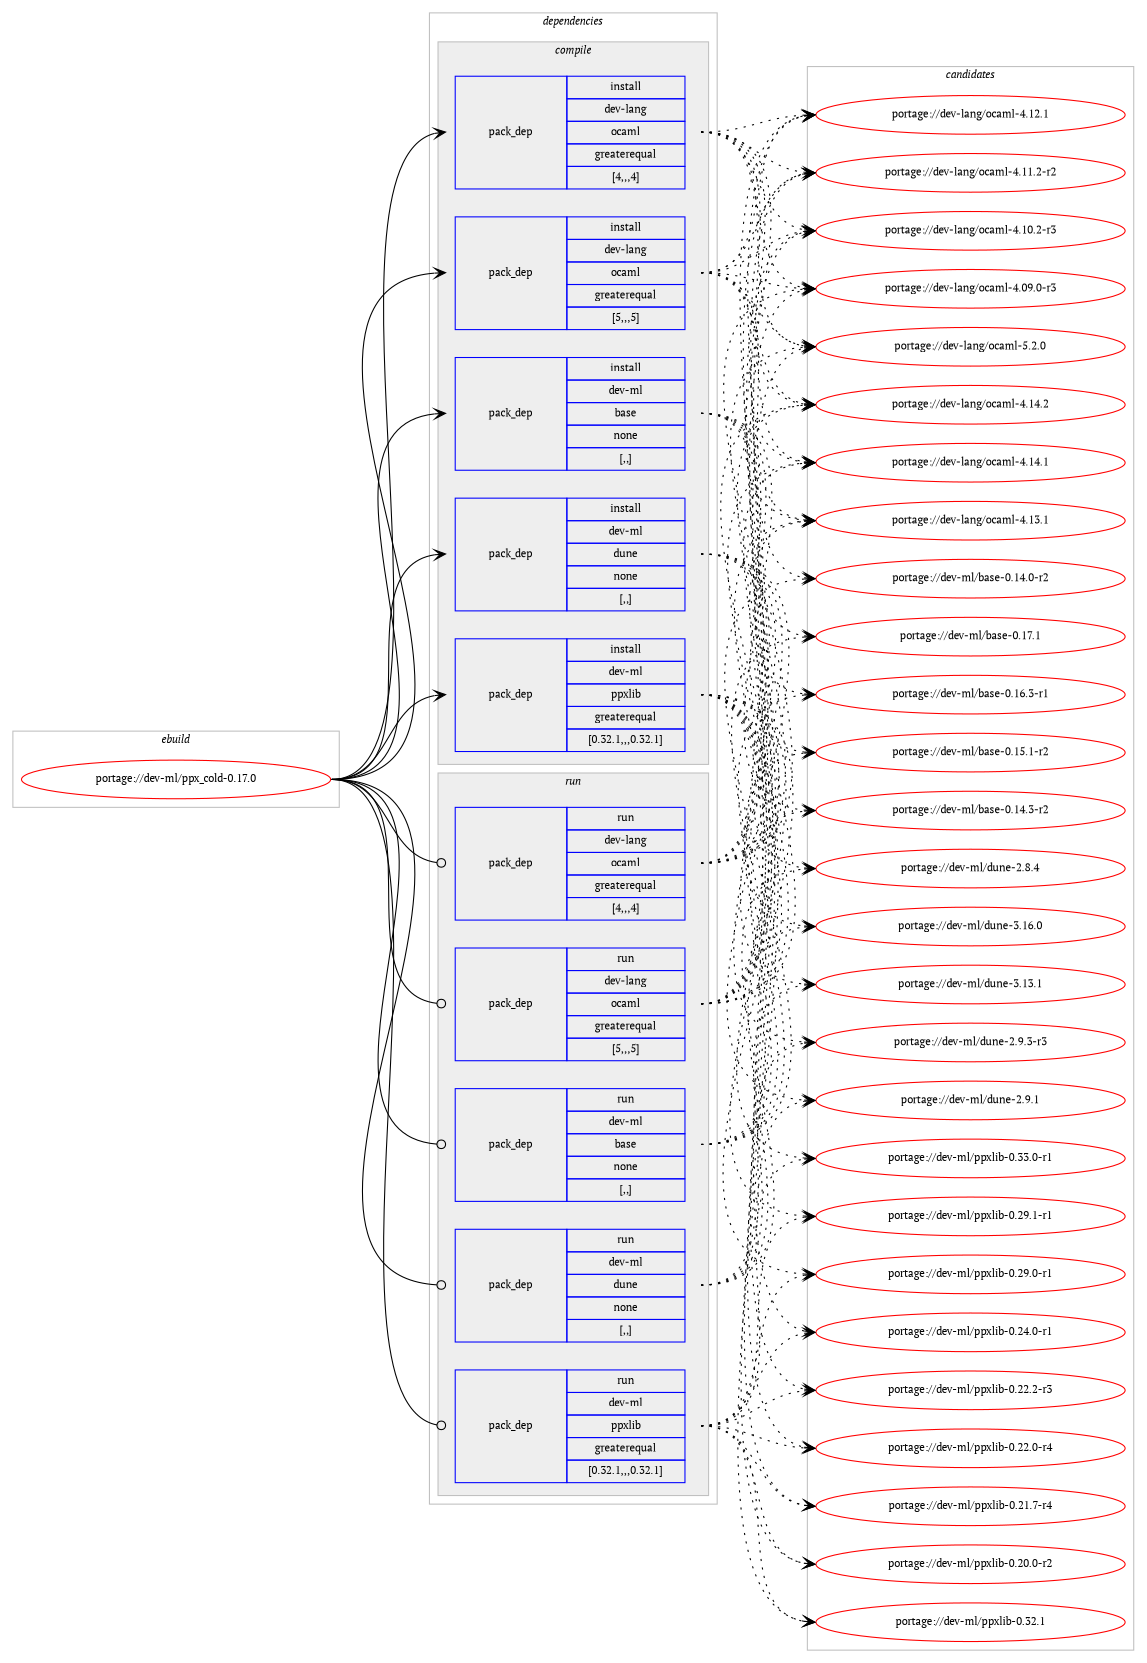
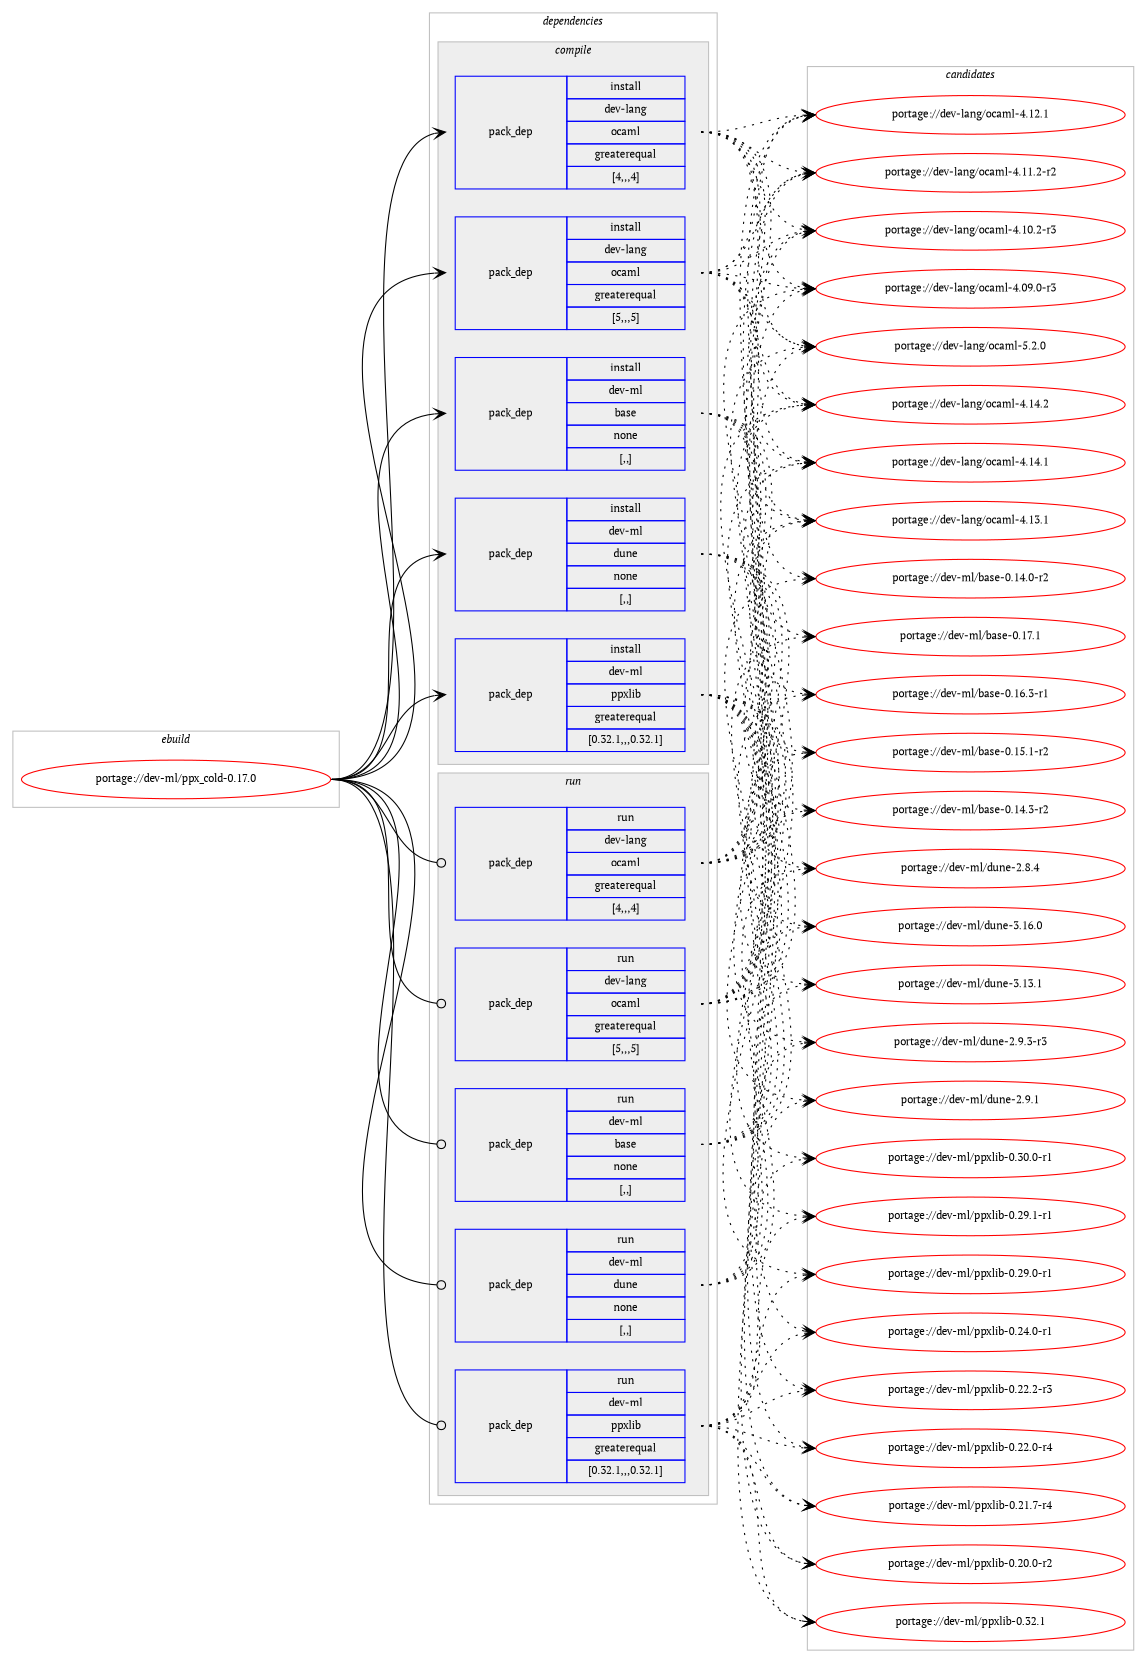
(971, 1158) -> (971, 1158)
